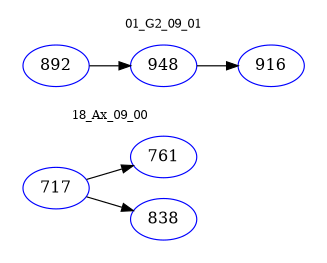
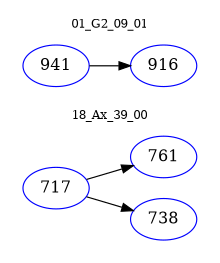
(56, 66) -> none
(164, 66) -> (56, 66)
(110, 116) -> (110, 116)
(164, 219) -> (164, 219)
